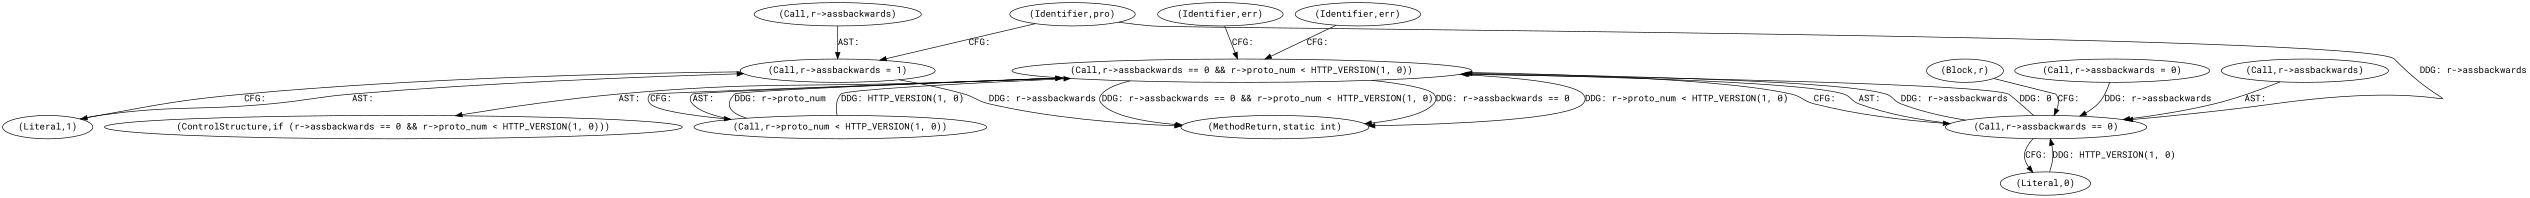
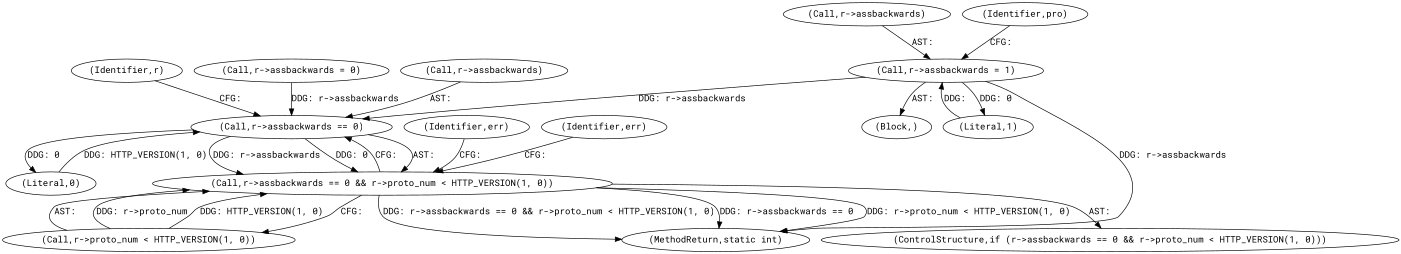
(1943, 37) -> (617, 97)
(1965, 71) -> (127, 71)
(258, 99) -> (996, 99)
(366, 99) -> (958, 99)
none -> (897, 127)
(2039, 155) -> (44, 155)
